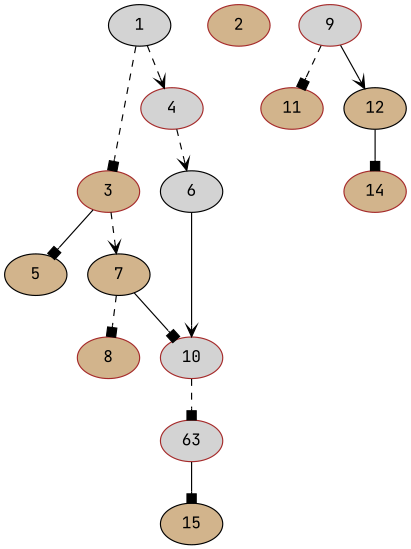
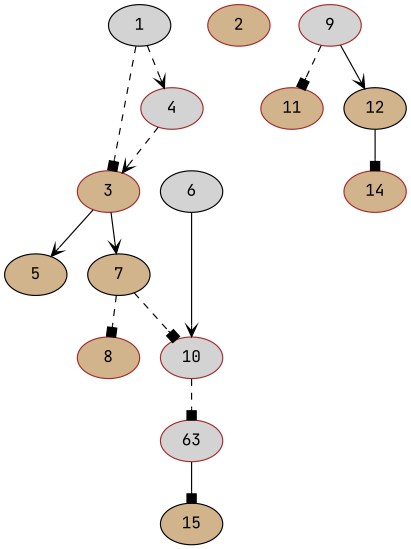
(180, 144) -> (144, 145)
(113, 227) -> (113, 227)
(76, 229) -> (76, 229)
(151, 312) -> (151, 312)
